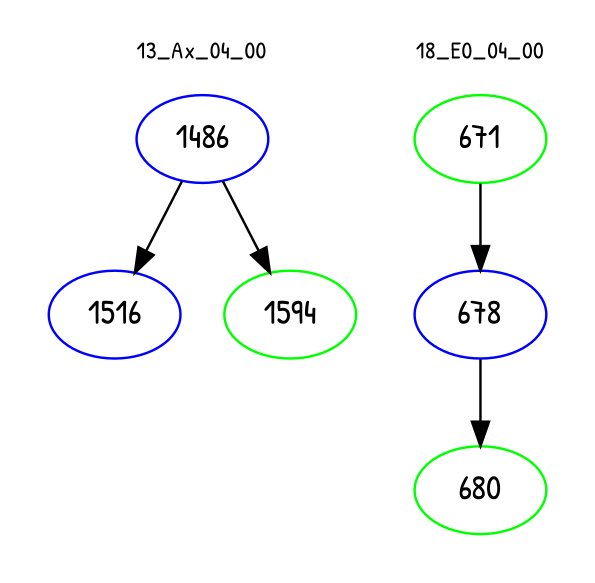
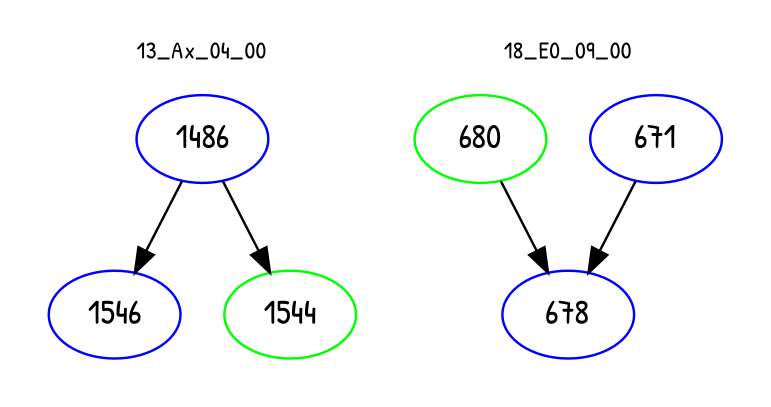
(480, 52) -> (568, 52)
(480, 139) -> (656, 139)
(115, 315) -> (115, 315)
(290, 315) -> (290, 315)
(480, 390) -> (519, 216)
